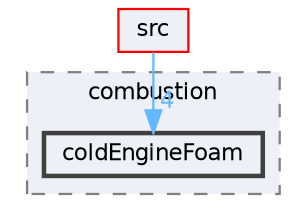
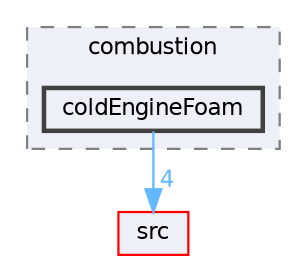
(153, 87) -> (153, 163)
